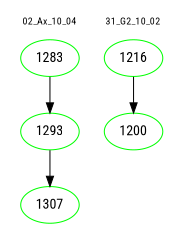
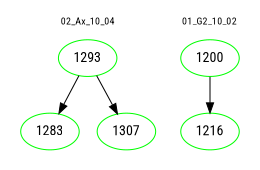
(134, 22) -> (210, 22)
(50, 90) -> (71, 90)
(134, 90) -> (210, 90)
